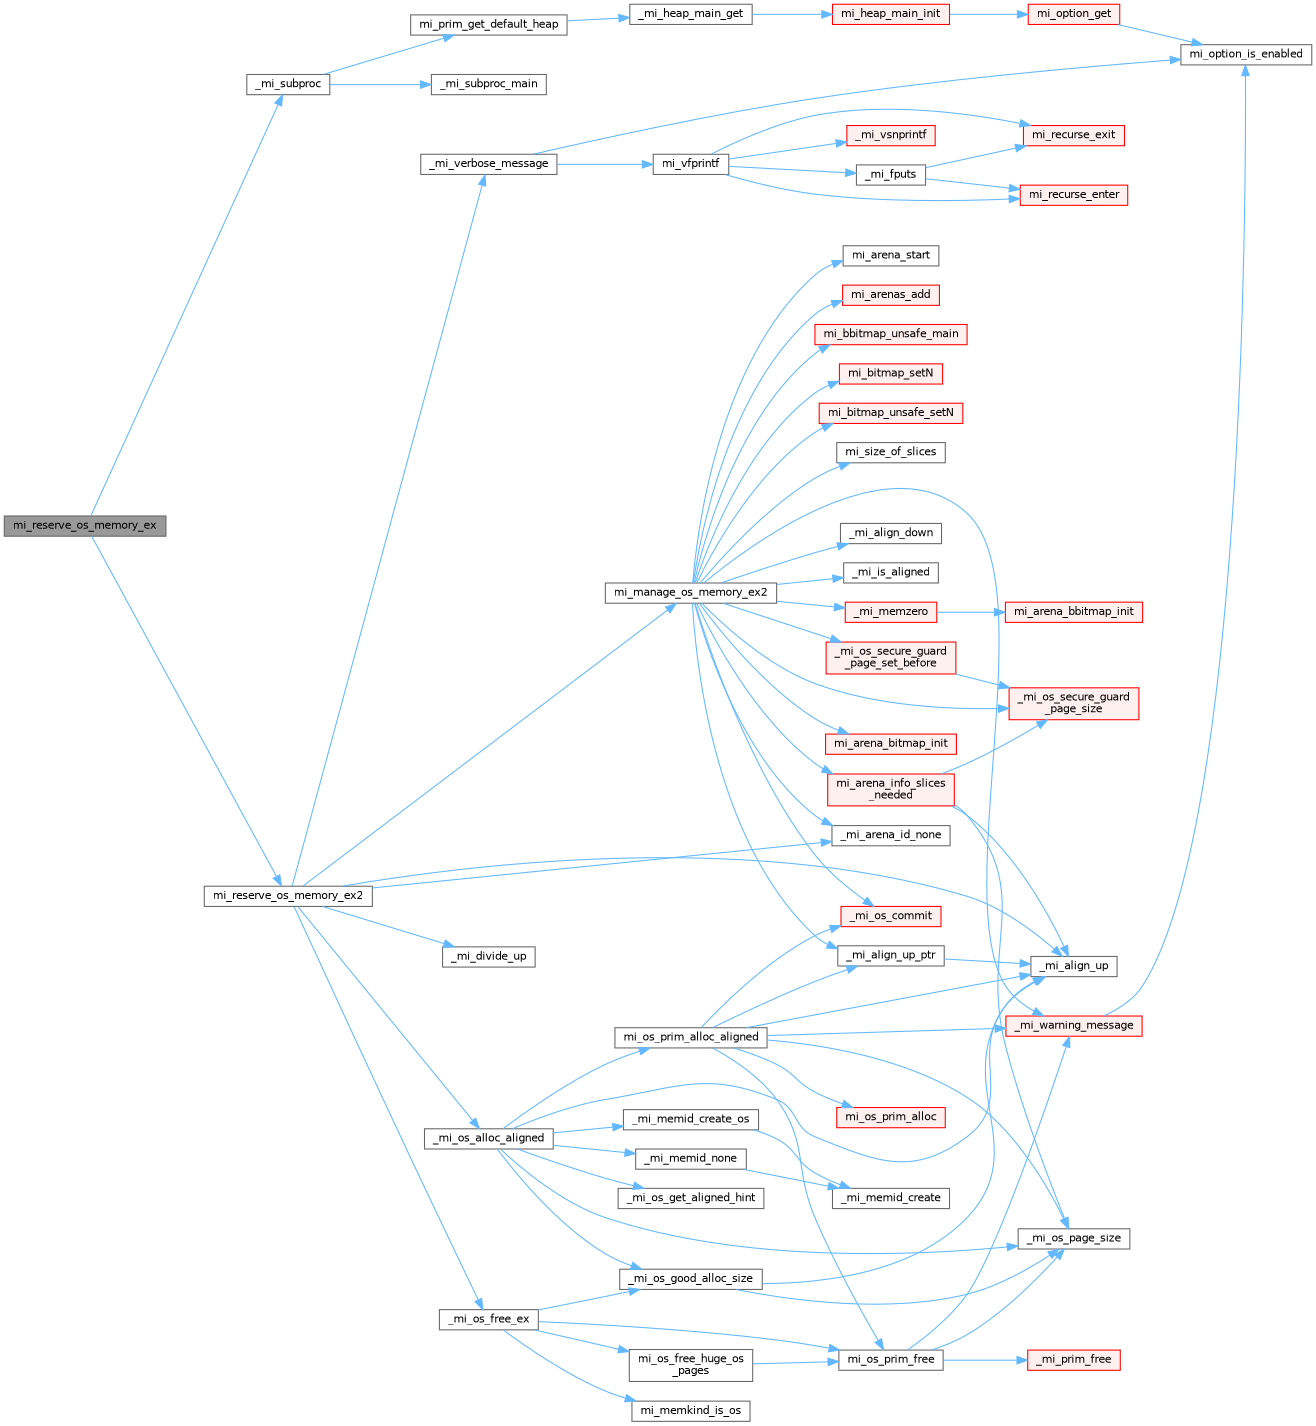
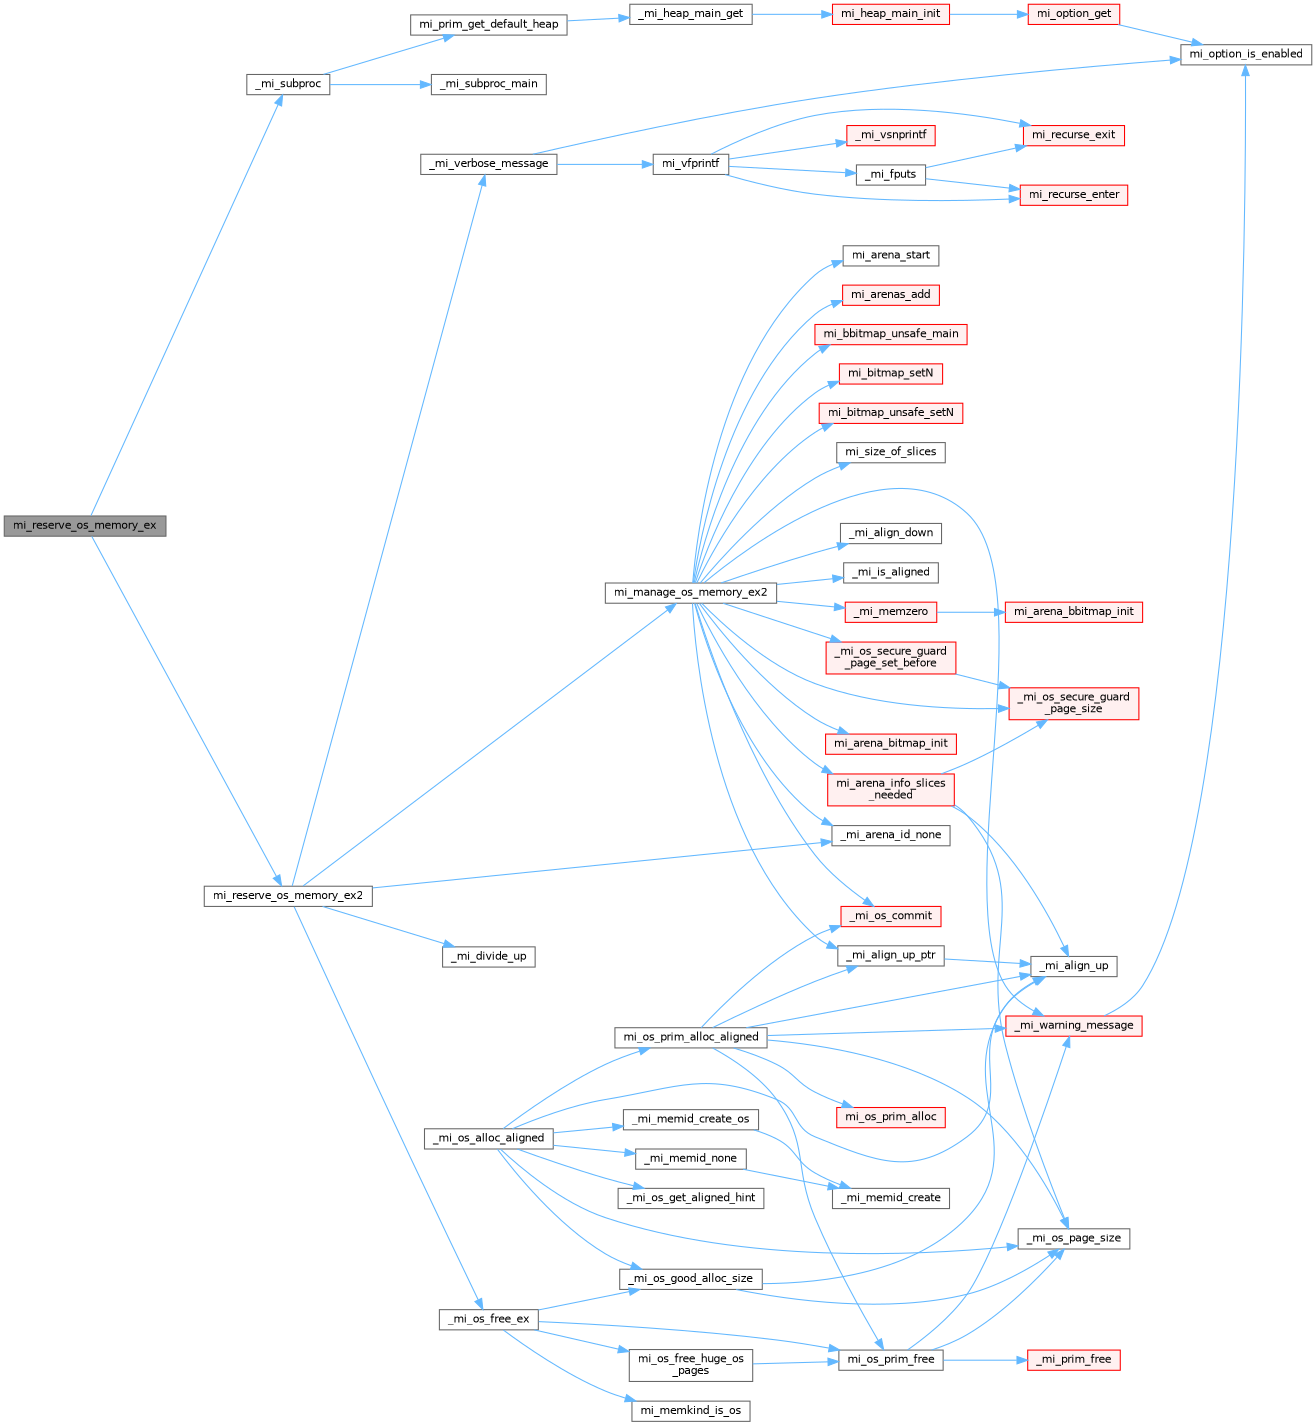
(725, 860) -> none
(385, 1013) -> none
